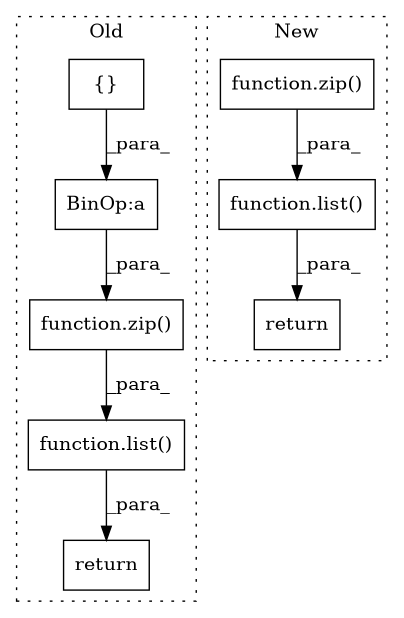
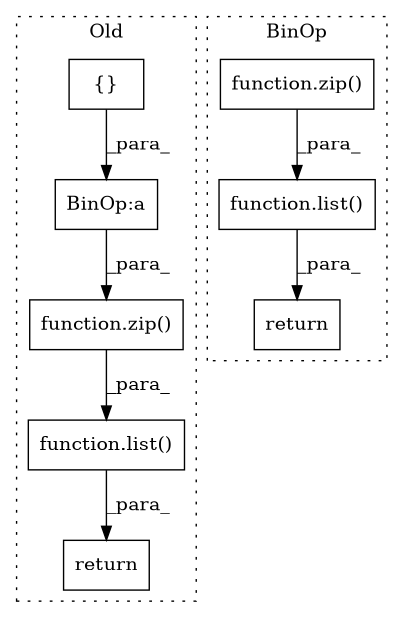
(297, 32) -> (297, 32)
